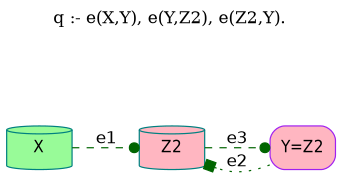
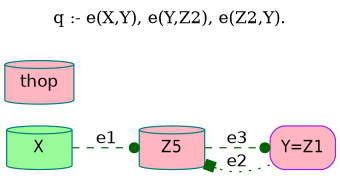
none -> (39, 82)
(172, 148) -> (172, 148)
(303, 148) -> (303, 148)
